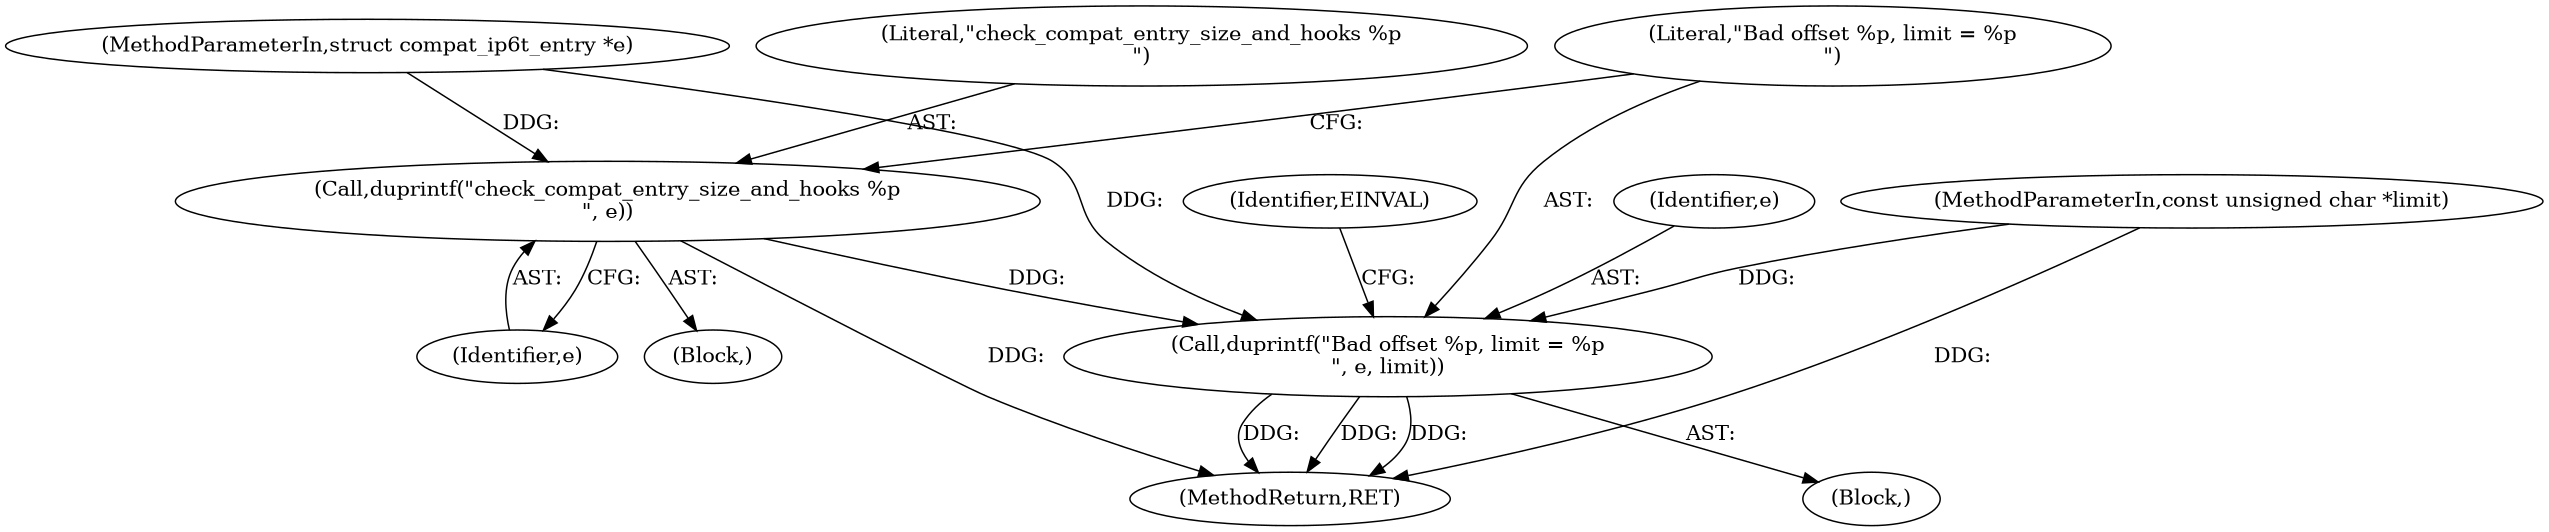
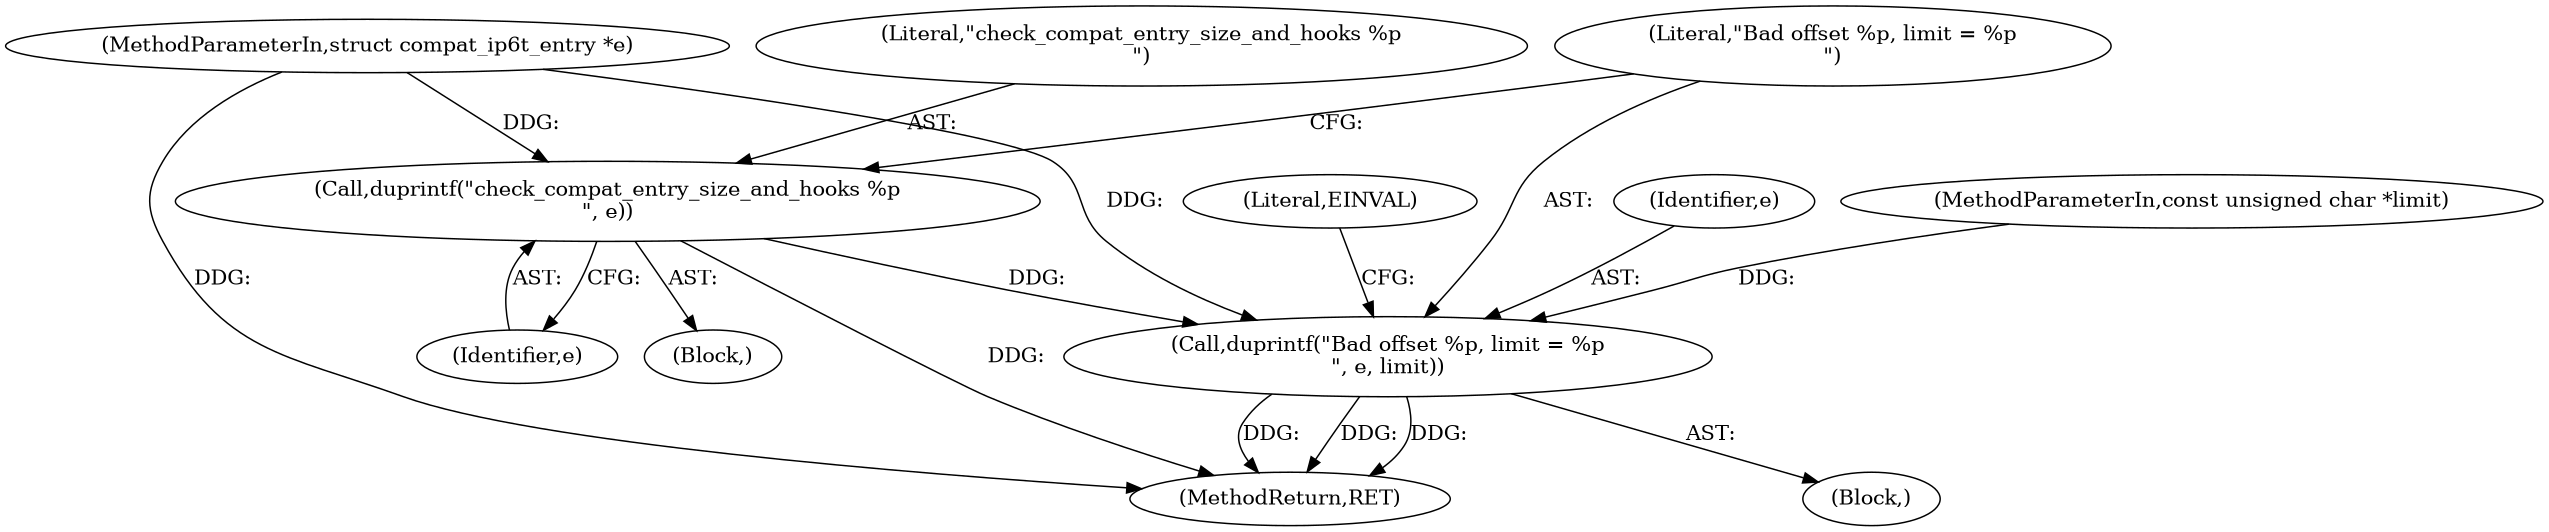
(1330, 201) -> (1330, 201)
(1782, 377) -> (499, 420)
